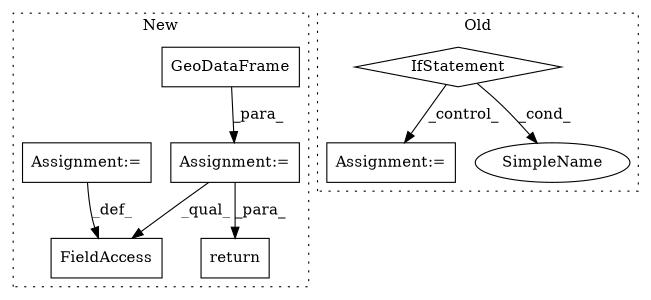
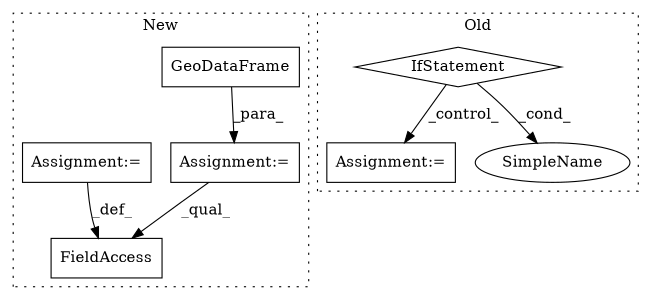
(235, 258) -> none
